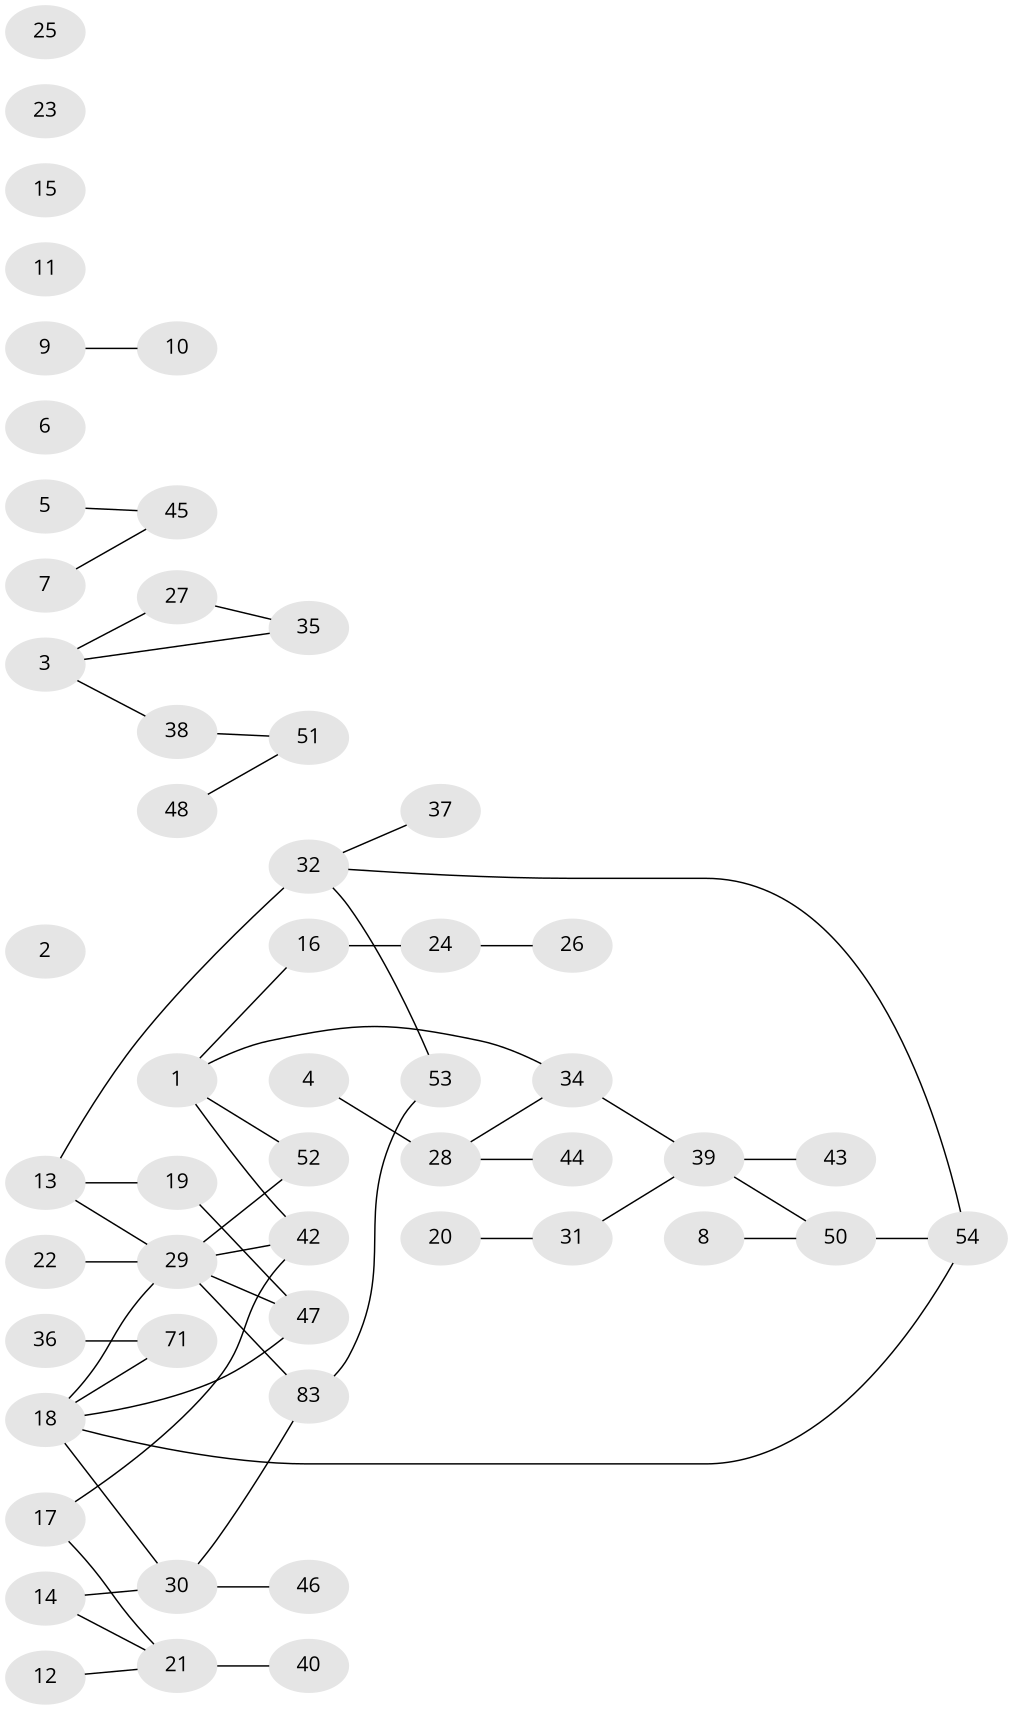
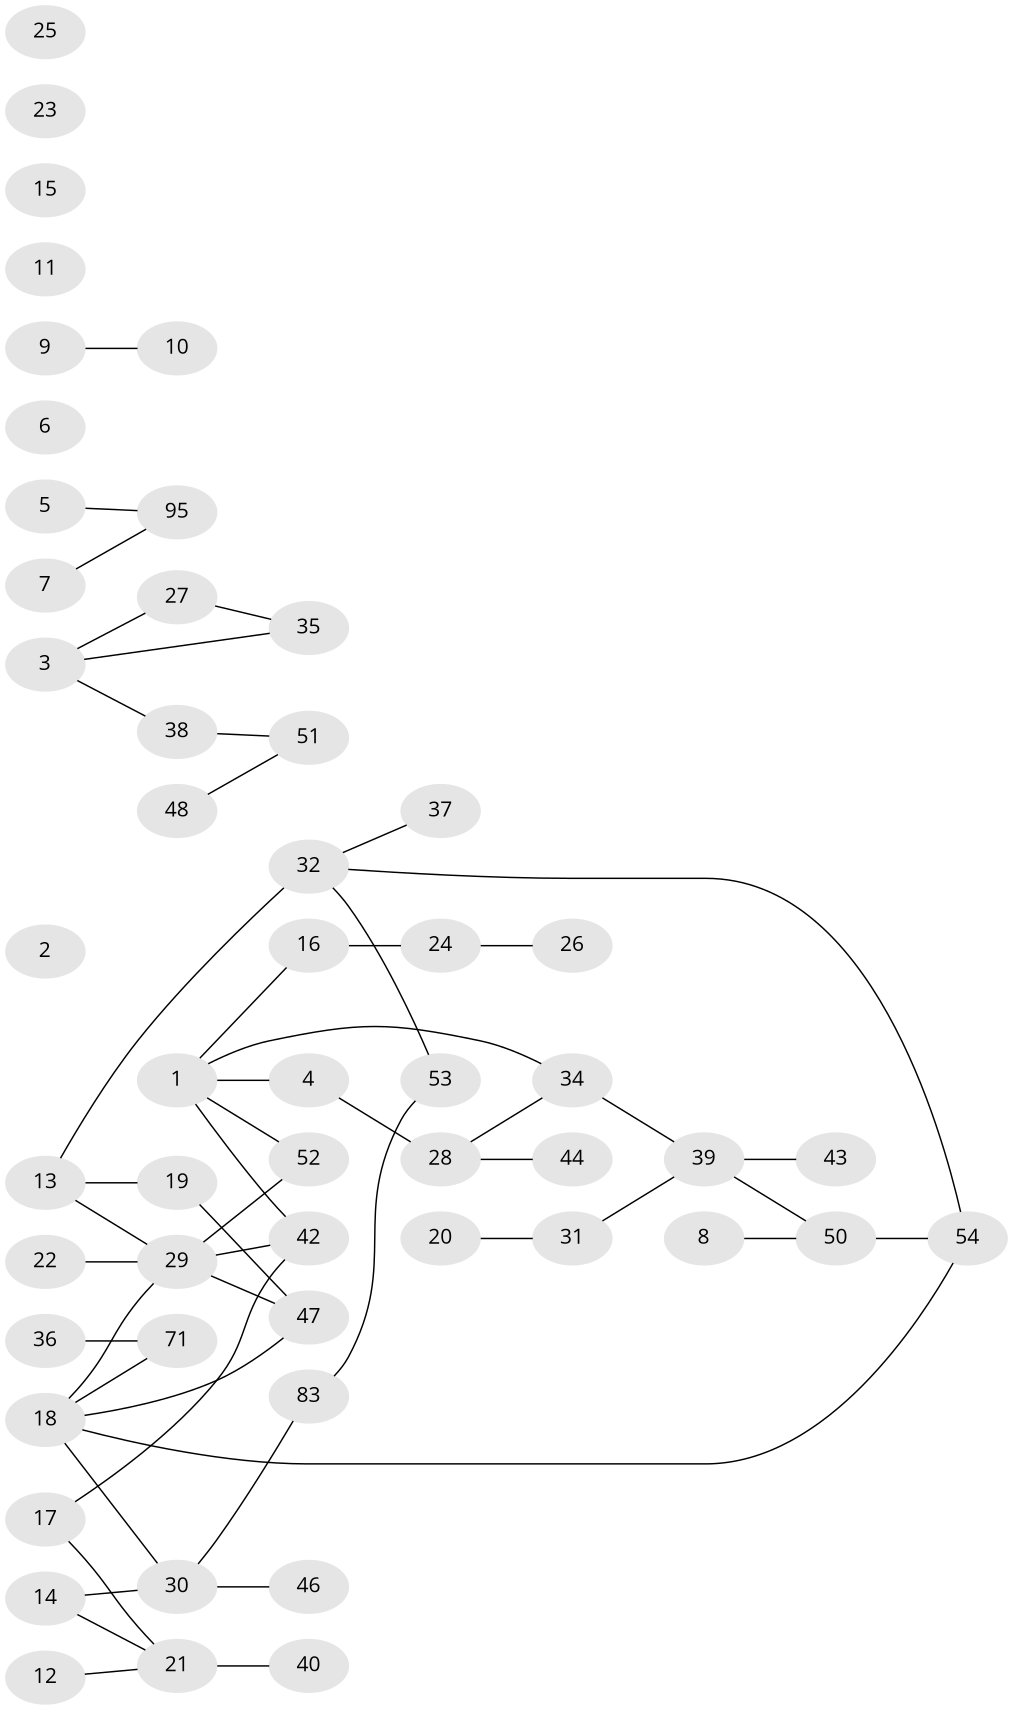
(177, 512) -> (177, 512)
none -> (243, 1080)
(237, 1322) -> none
